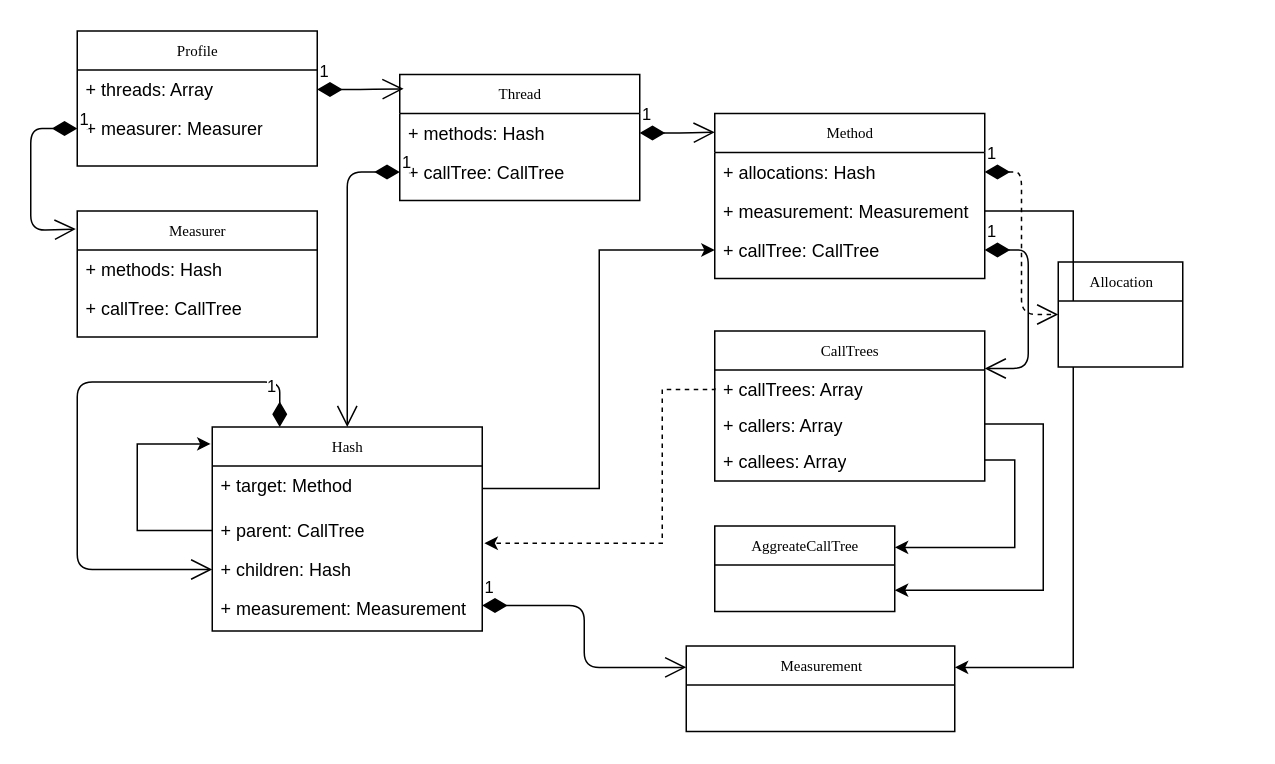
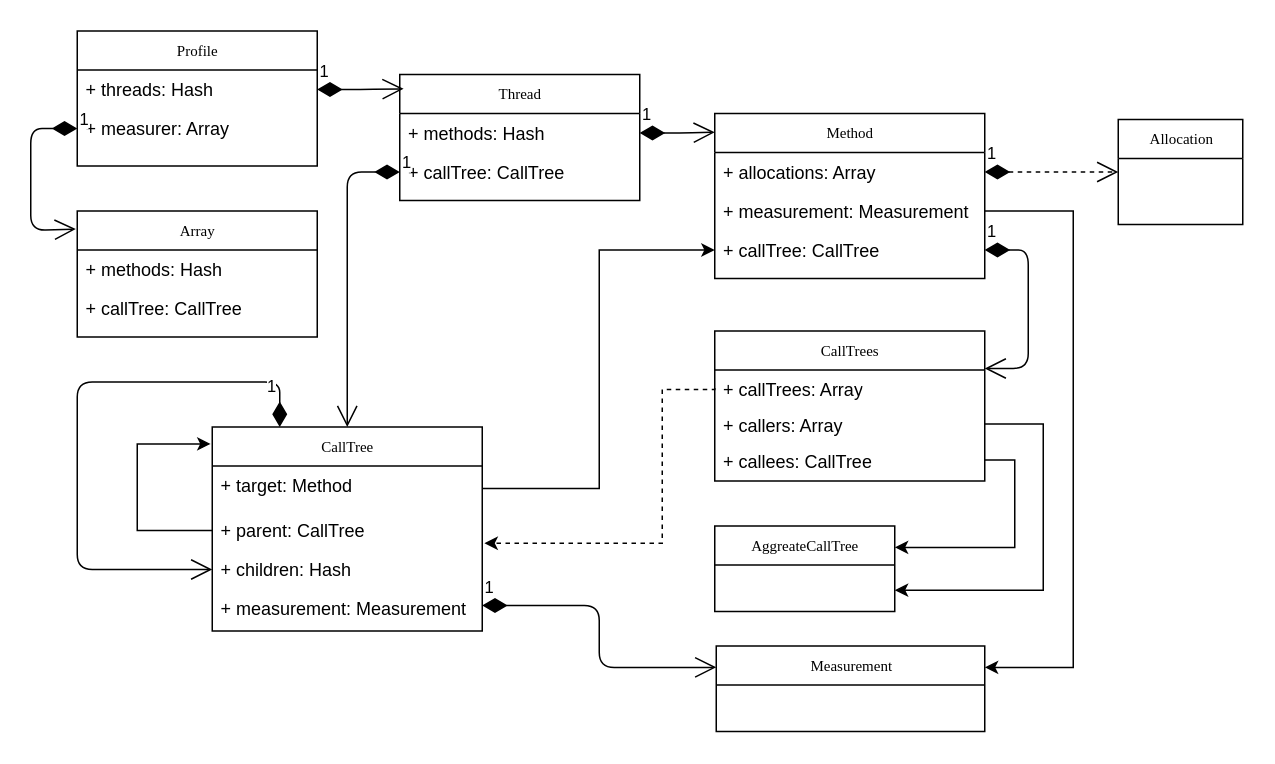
(160, 91) -> (155, 91)
(180, 130) -> (165, 130)
(805, 174) -> (811, 174)
(198, 230) -> (198, 230)
(1121, 314) -> (1181, 172)
(348, 446) -> (348, 446)
(793, 463) -> (803, 463)
(821, 689) -> (851, 689)
